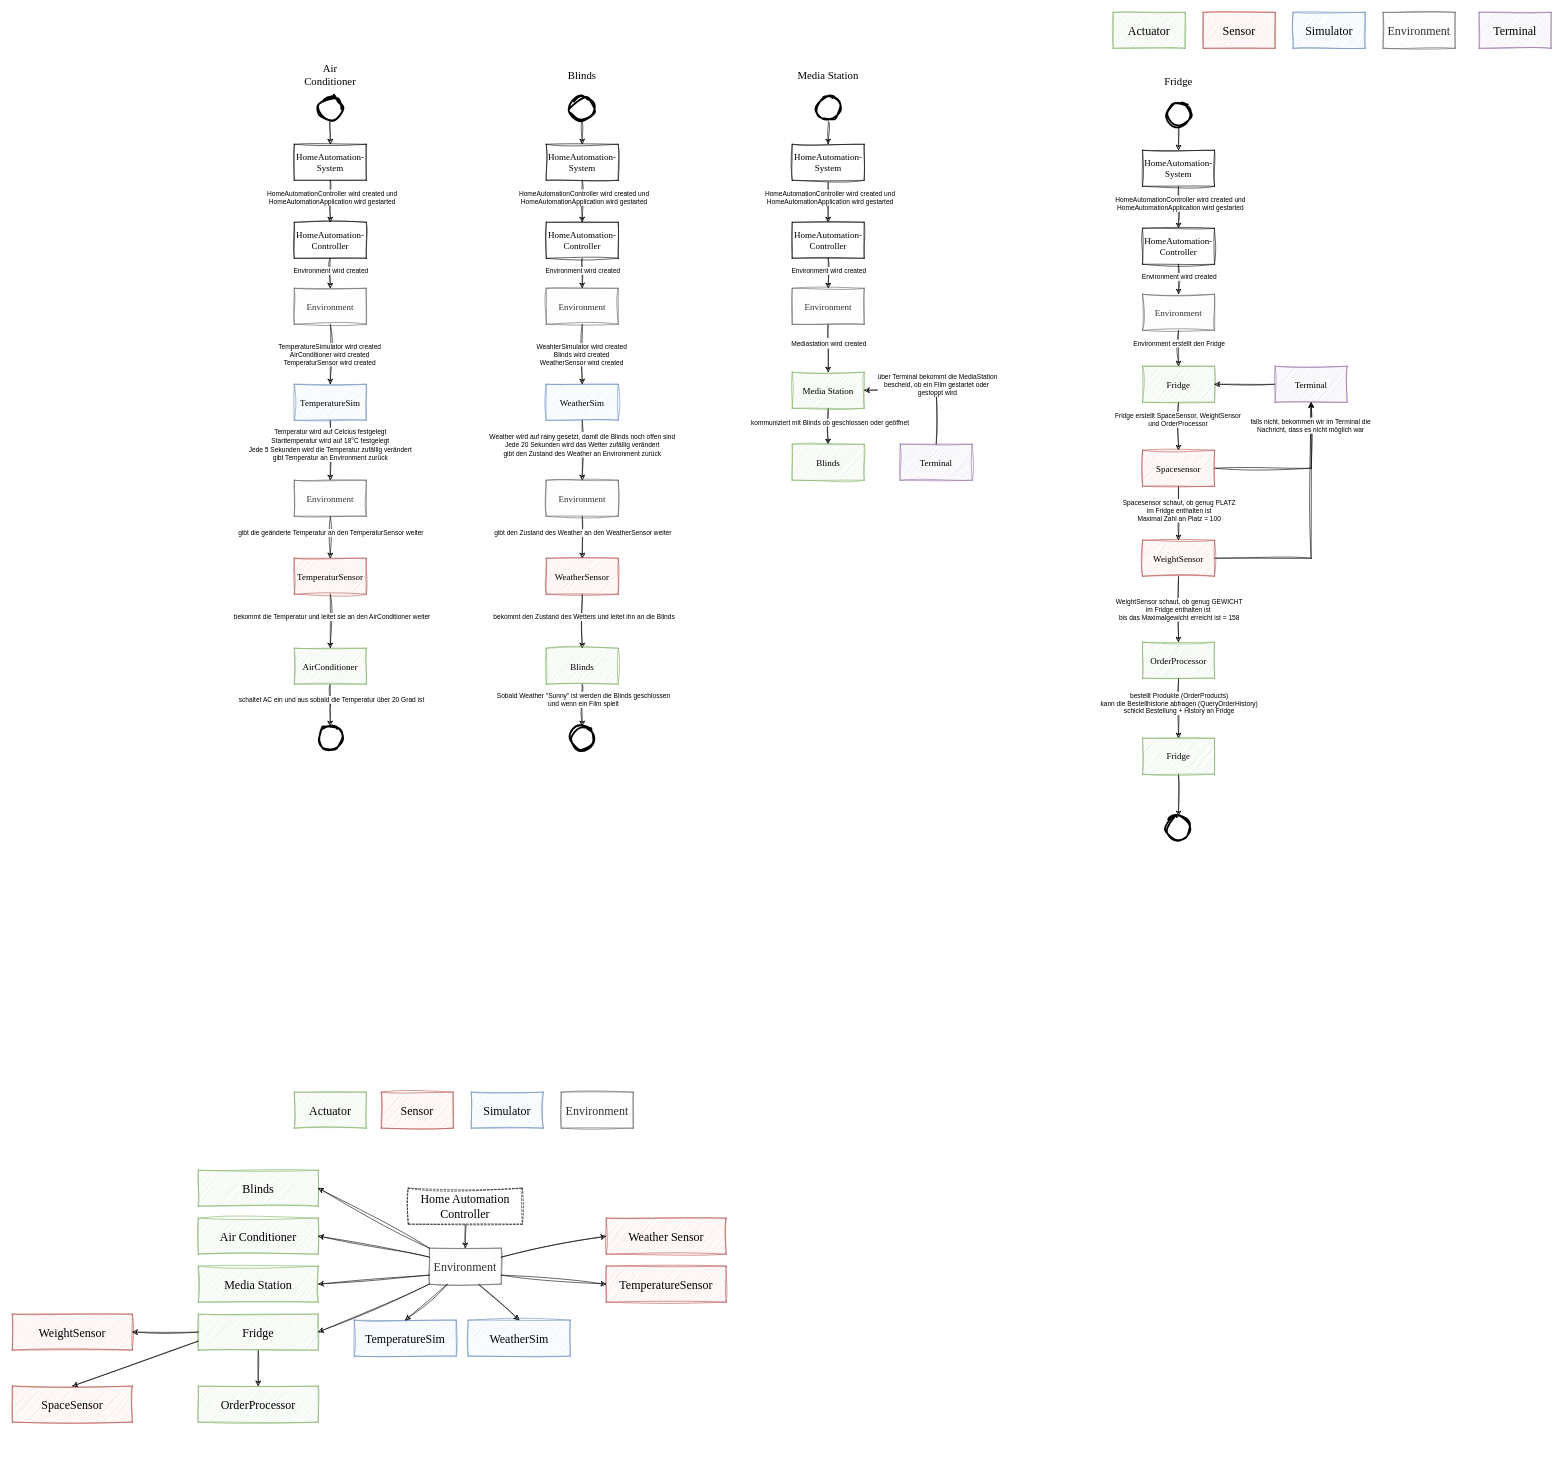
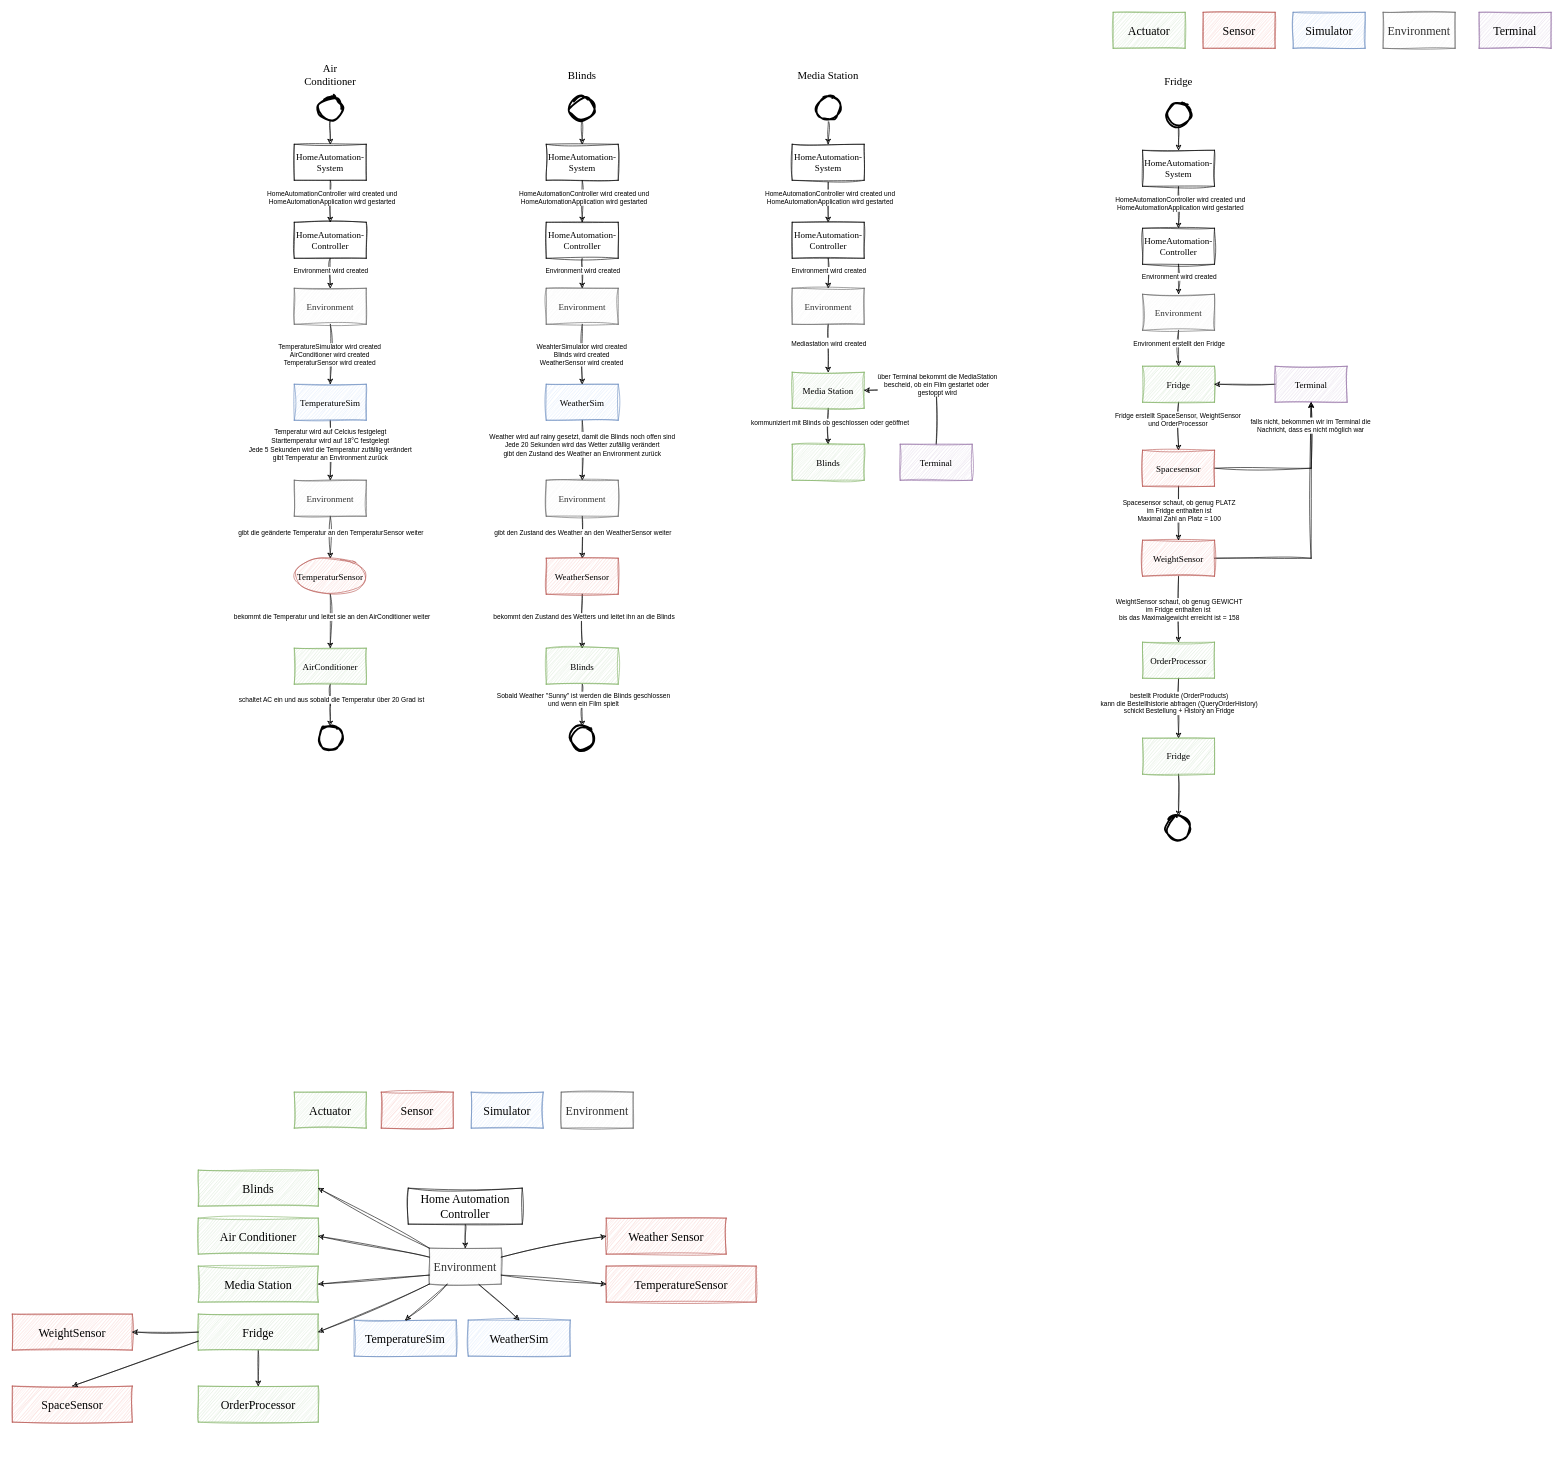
(330, 576) -> (330, 576)
(465, 1206) -> (465, 1206)
(666, 1284) -> (681, 1284)
